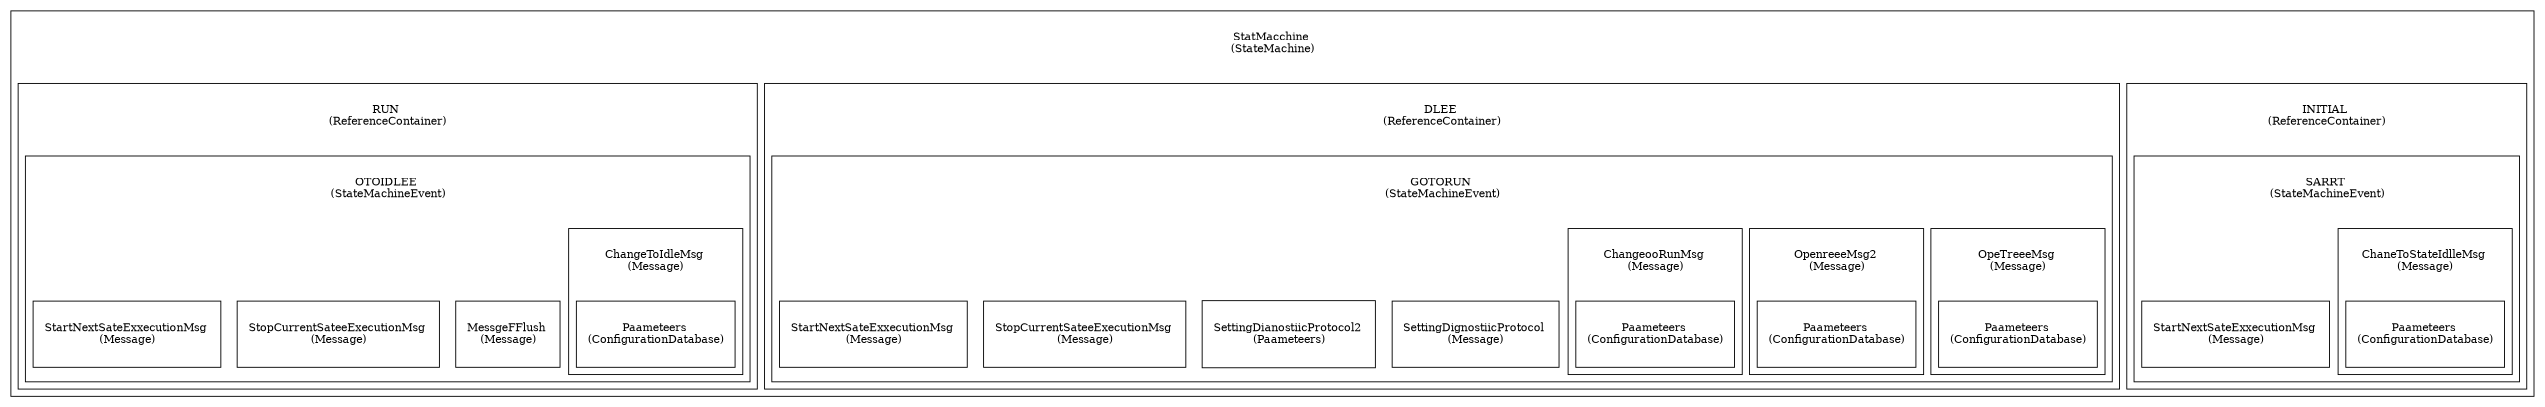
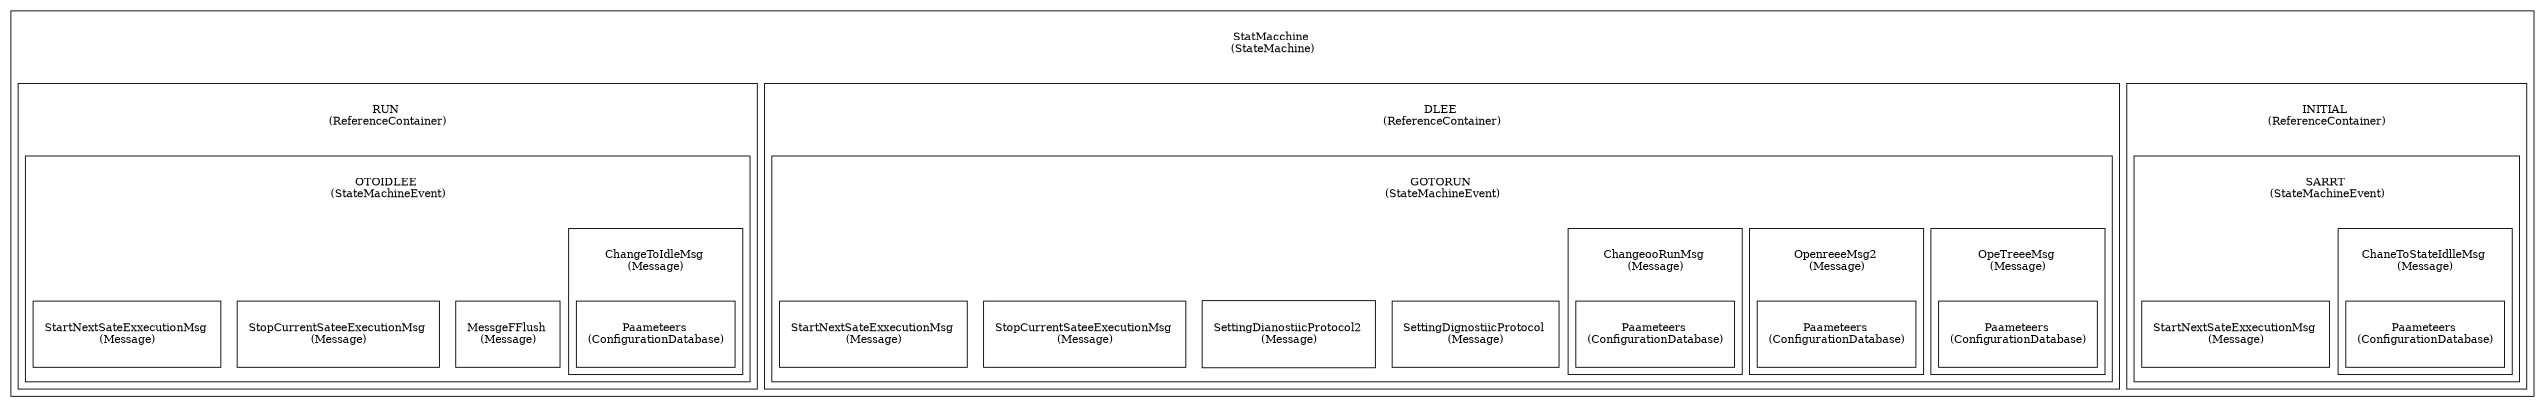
(1289, 340) -> (1289, 340)
